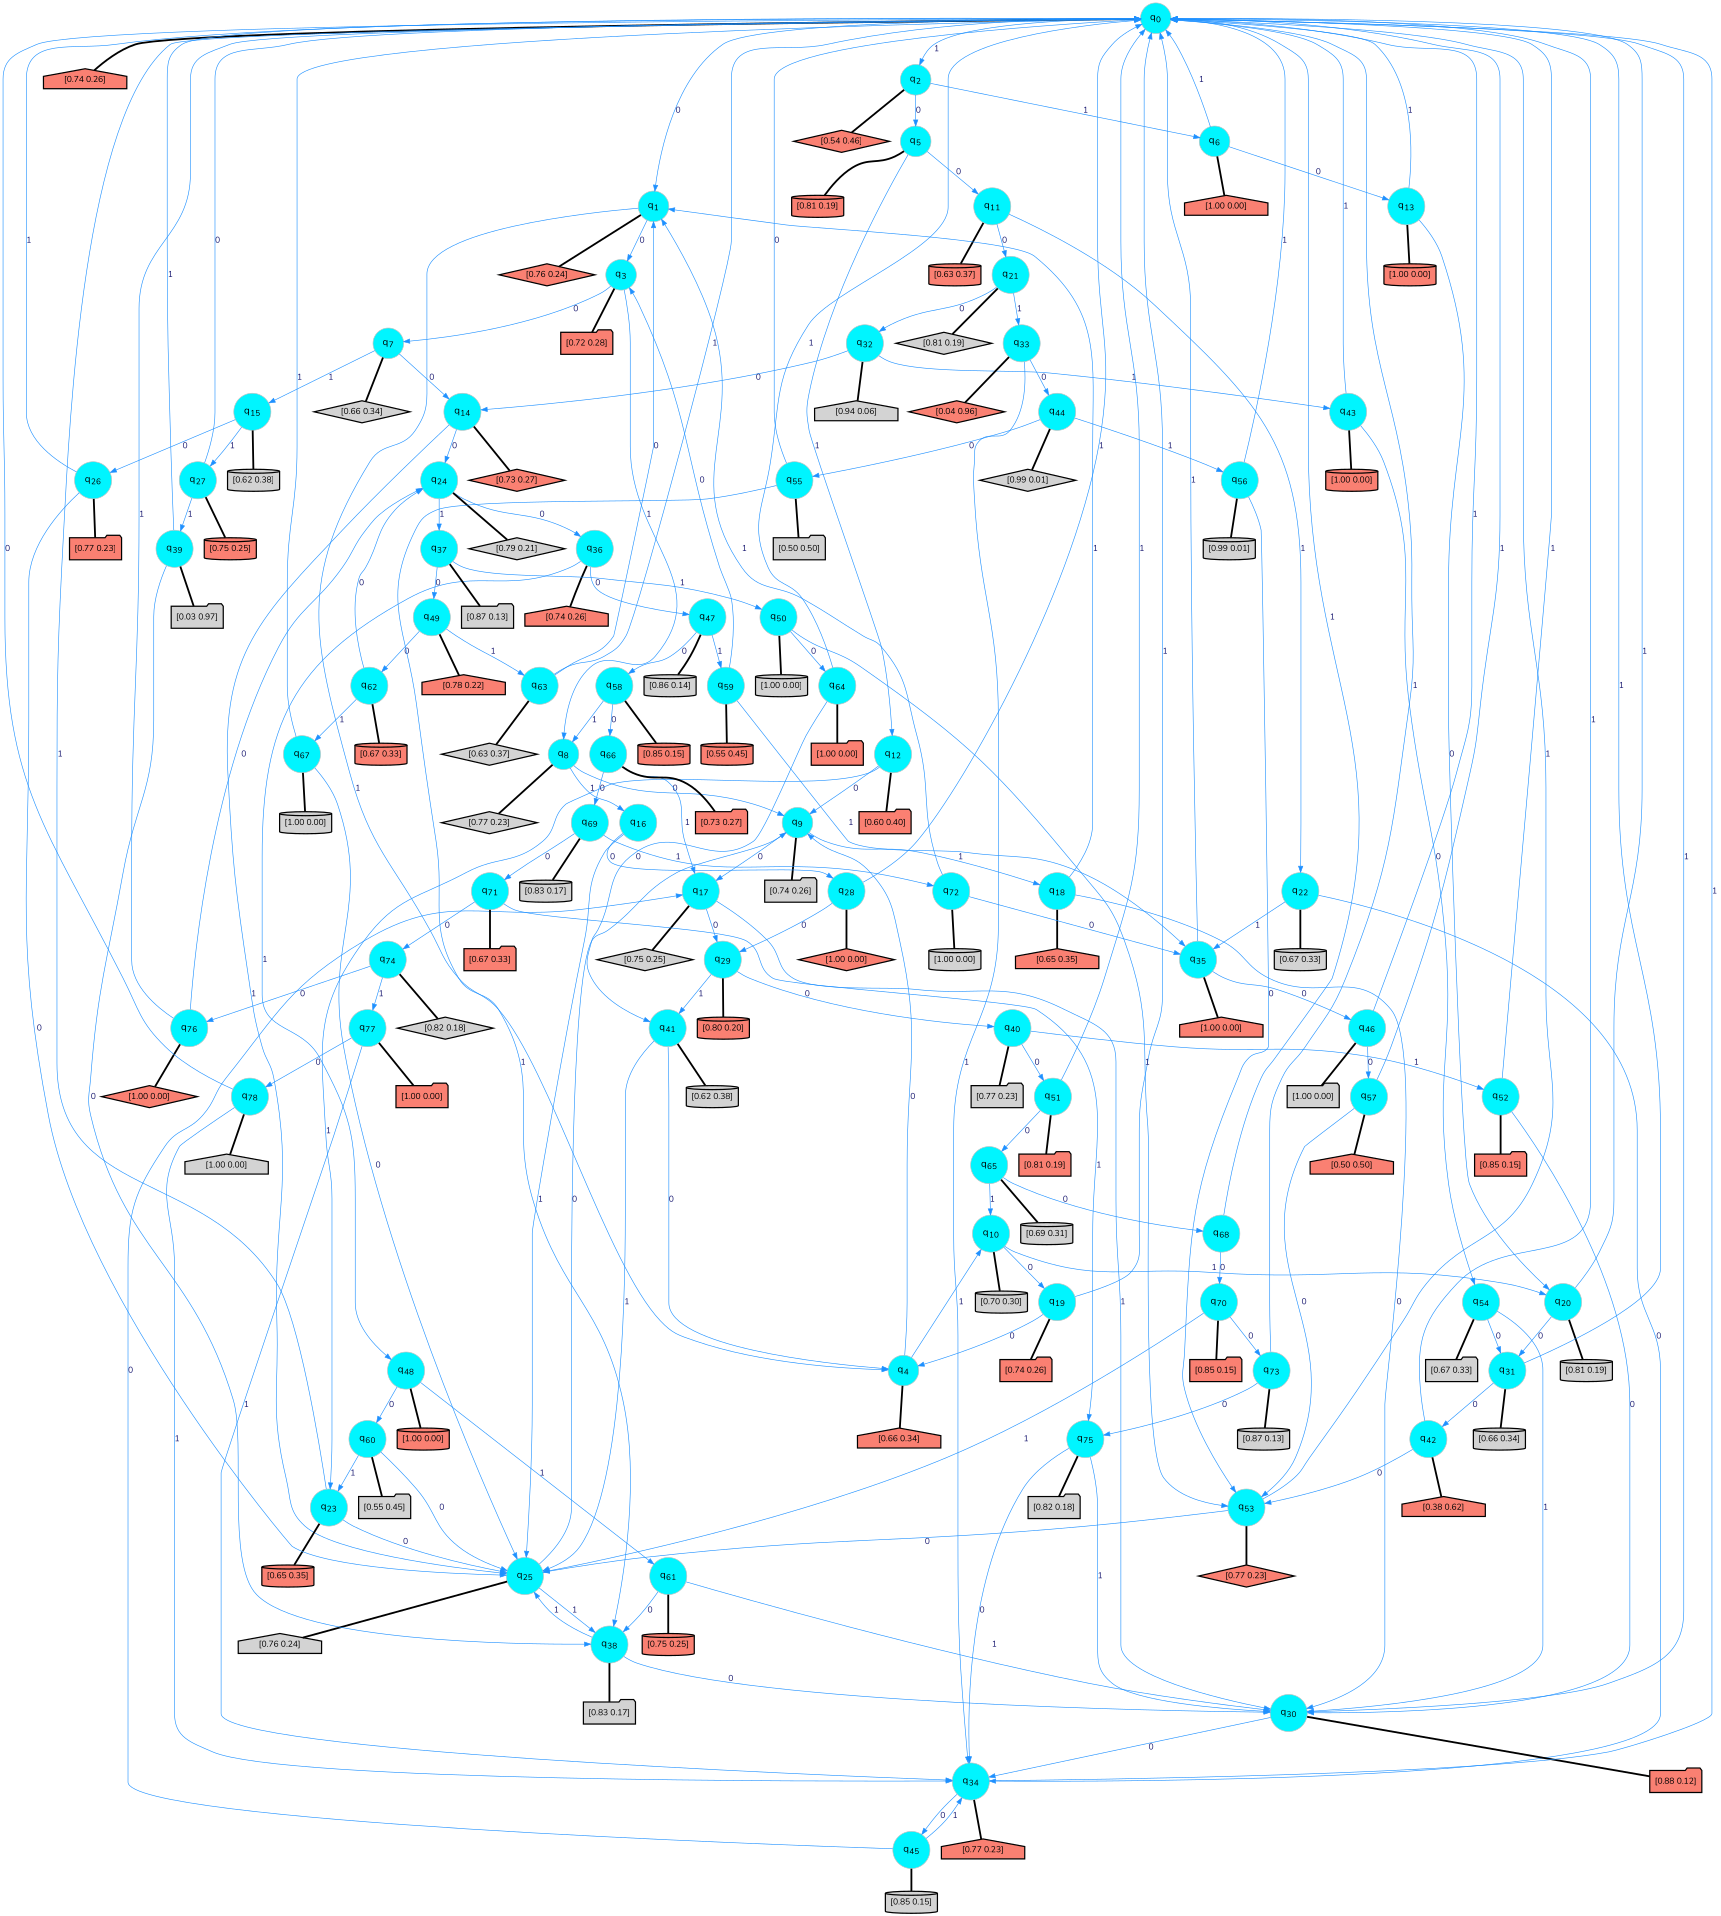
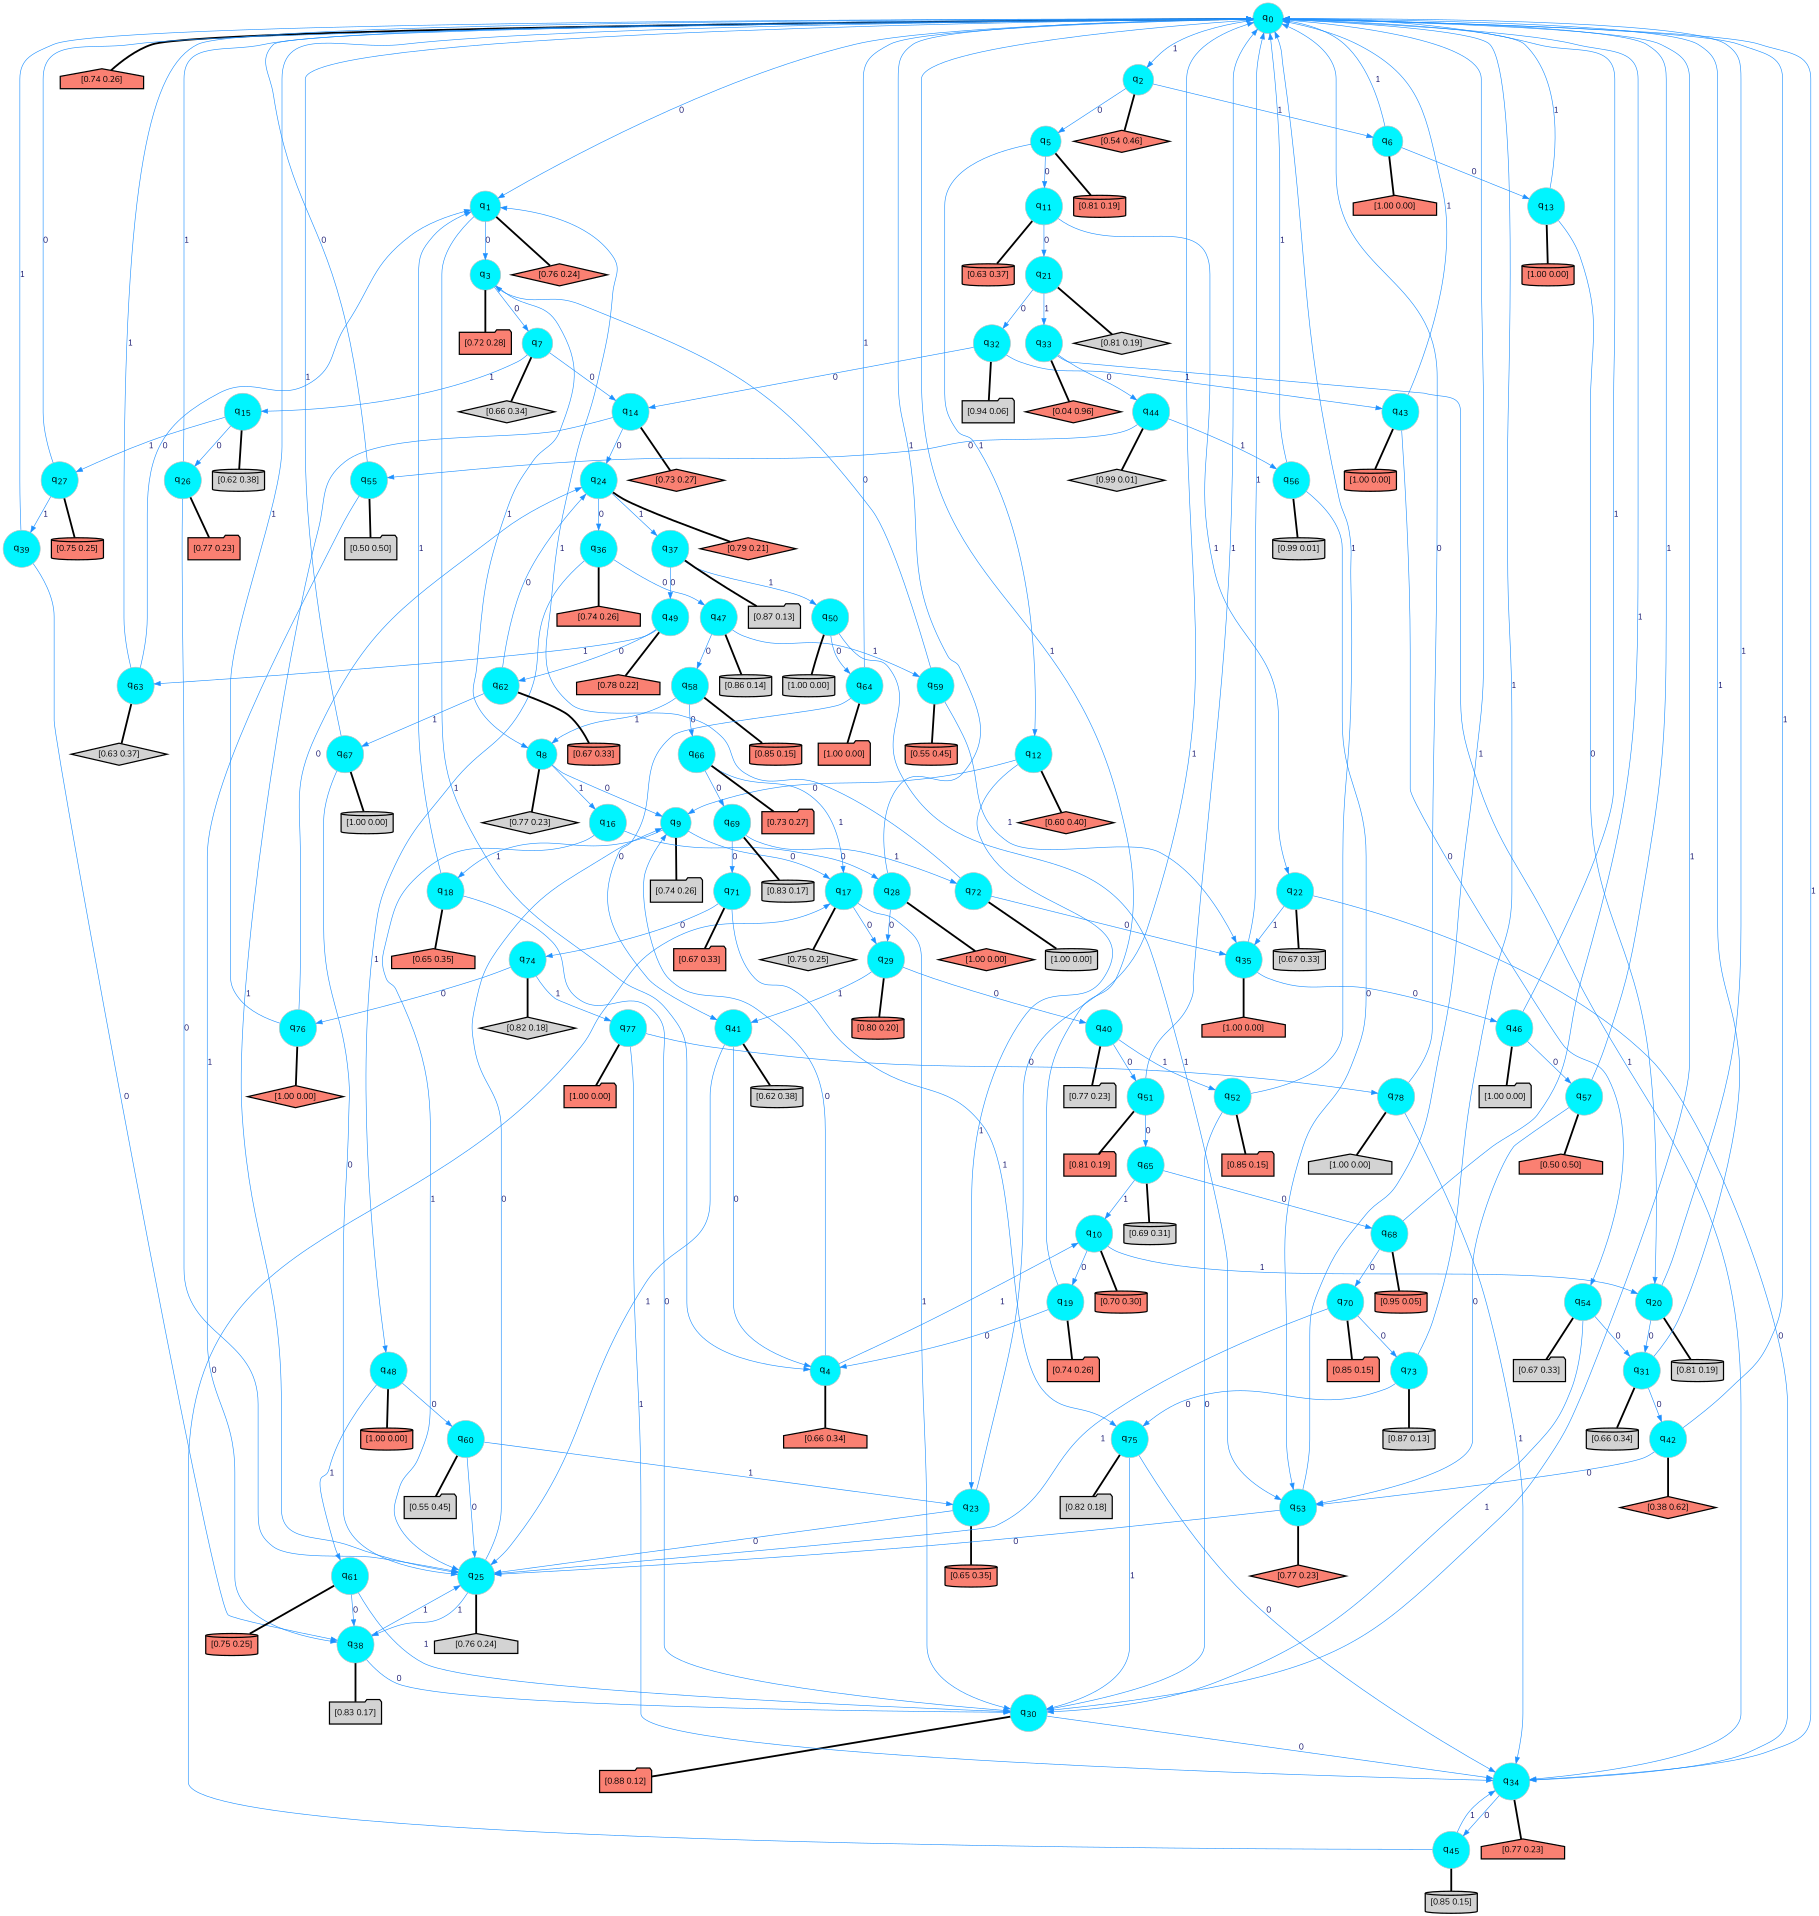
(856, 412) -> (988, 412)
(517, 549) -> (748, 549)
(197, 617) -> none
(885, 823) -> (1066, 823)
(1001, 1302) -> (1121, 1302)
none -> (1401, 1302)
(1444, 1508) -> (1668, 1508)
